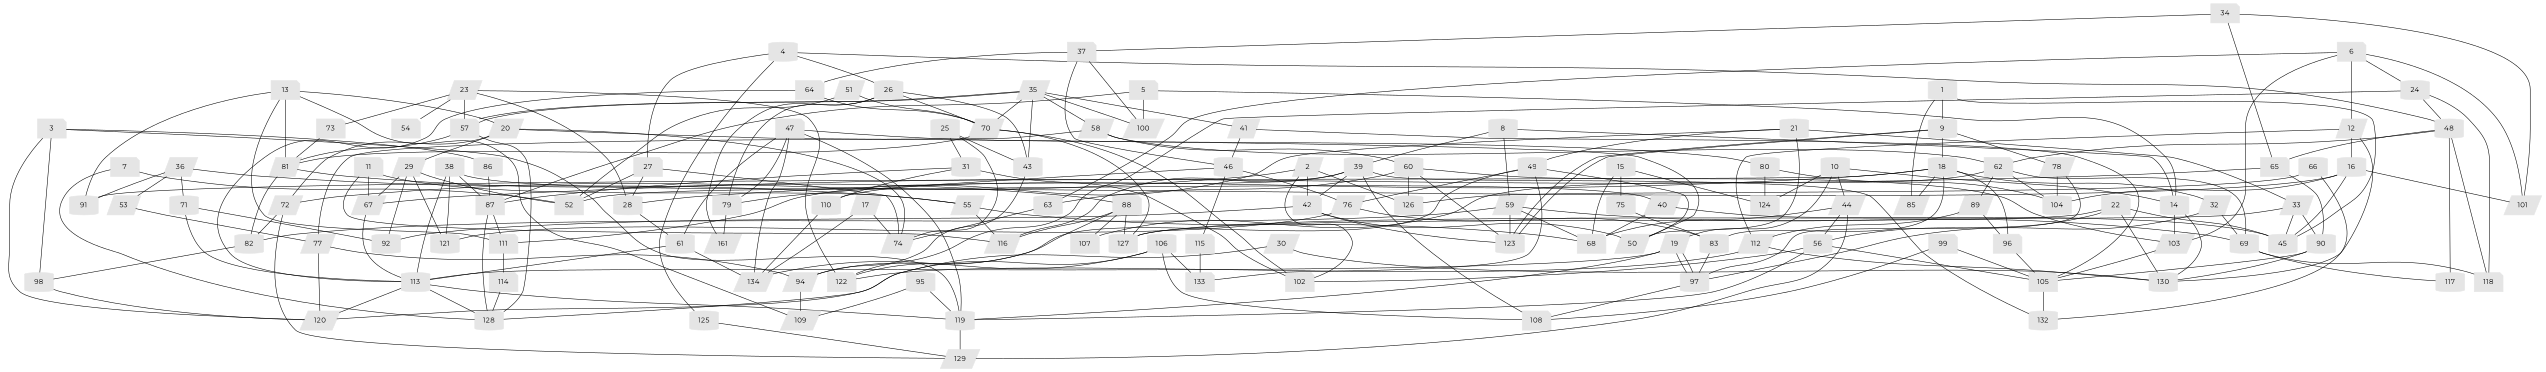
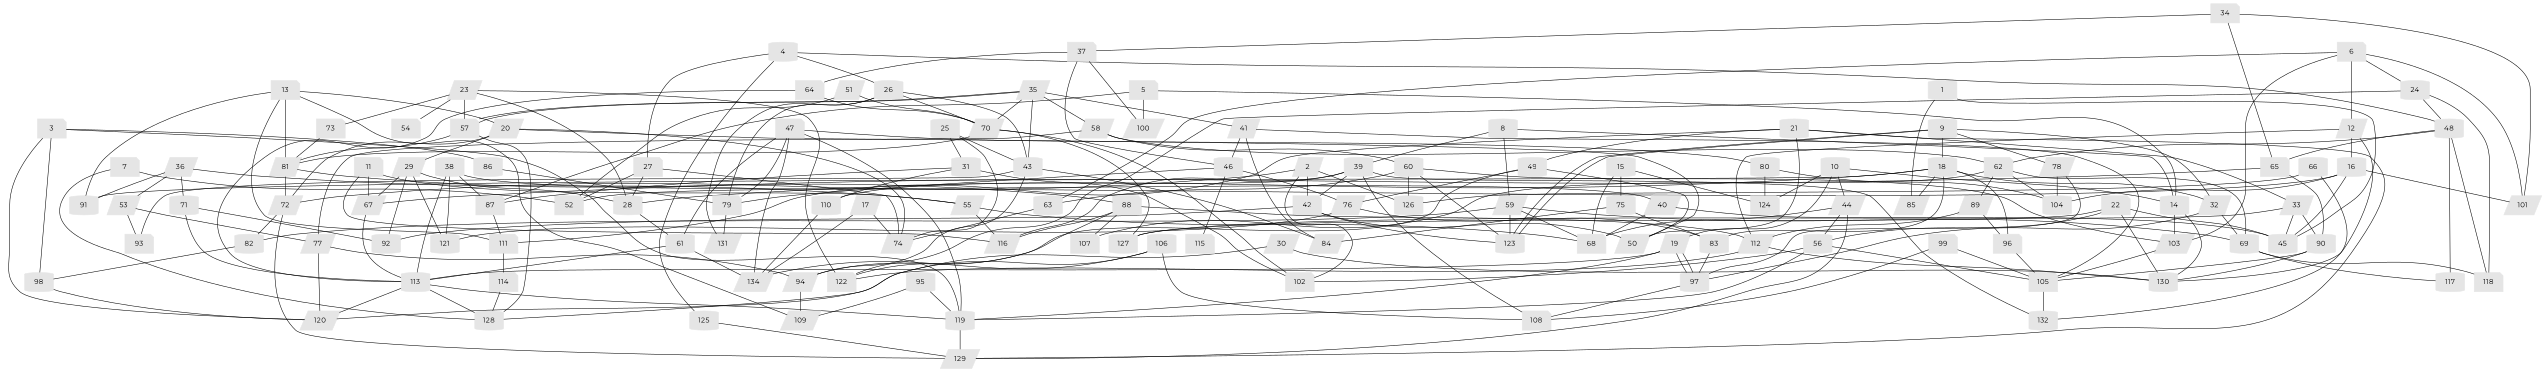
(1087, 109) -> none
(1943, 109) -> (2052, 135)
(489, 186) -> (608, 186)
(487, 191) -> (517, 189)
(261, 202) -> (285, 186)
(1125, 225) -> (1443, 218)
none -> (139, 244)
(723, 244) -> (723, 244)
none -> (1327, 244)
(483, 263) -> none
(1200, 282) -> none
none -> (2012, 334)
